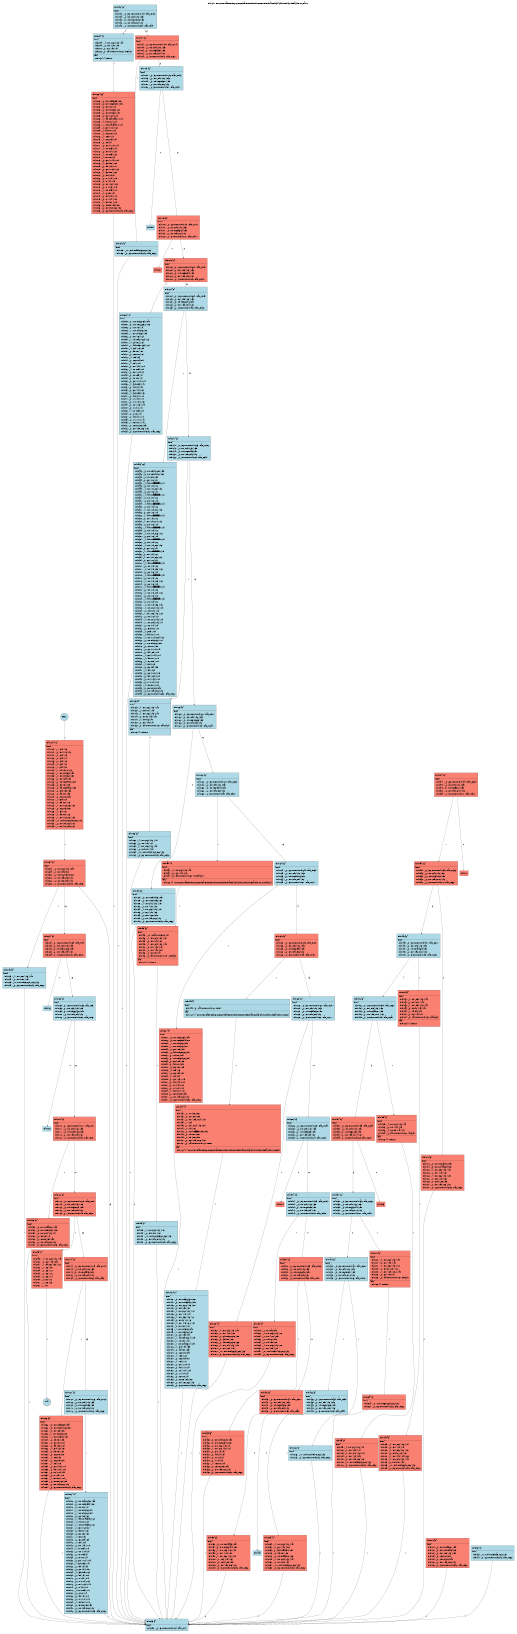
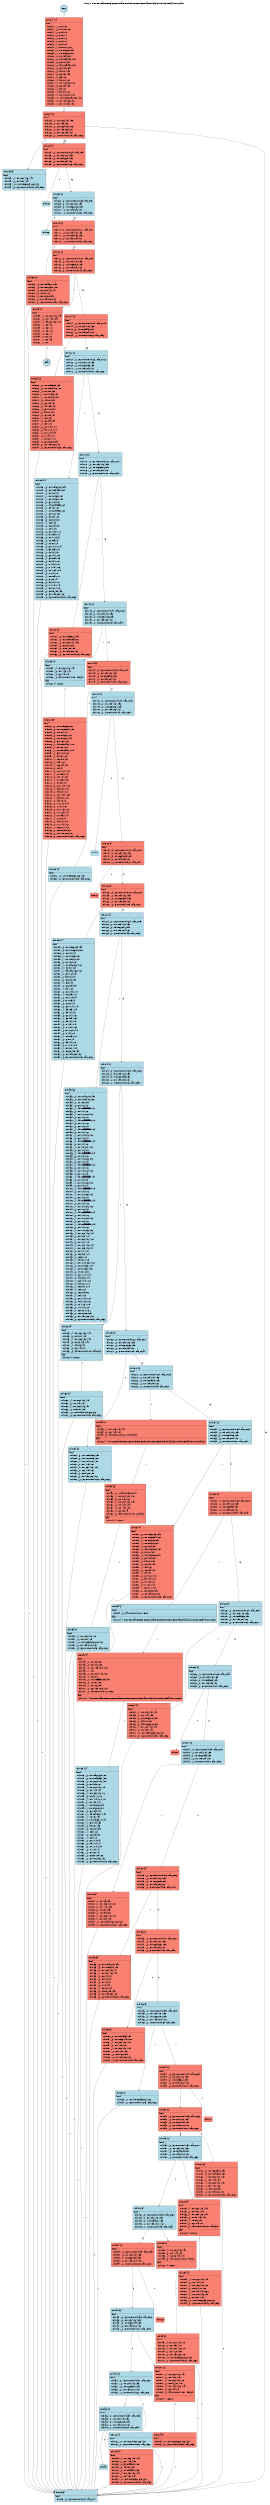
none -> (100, 464)
none -> (158, 2014)
